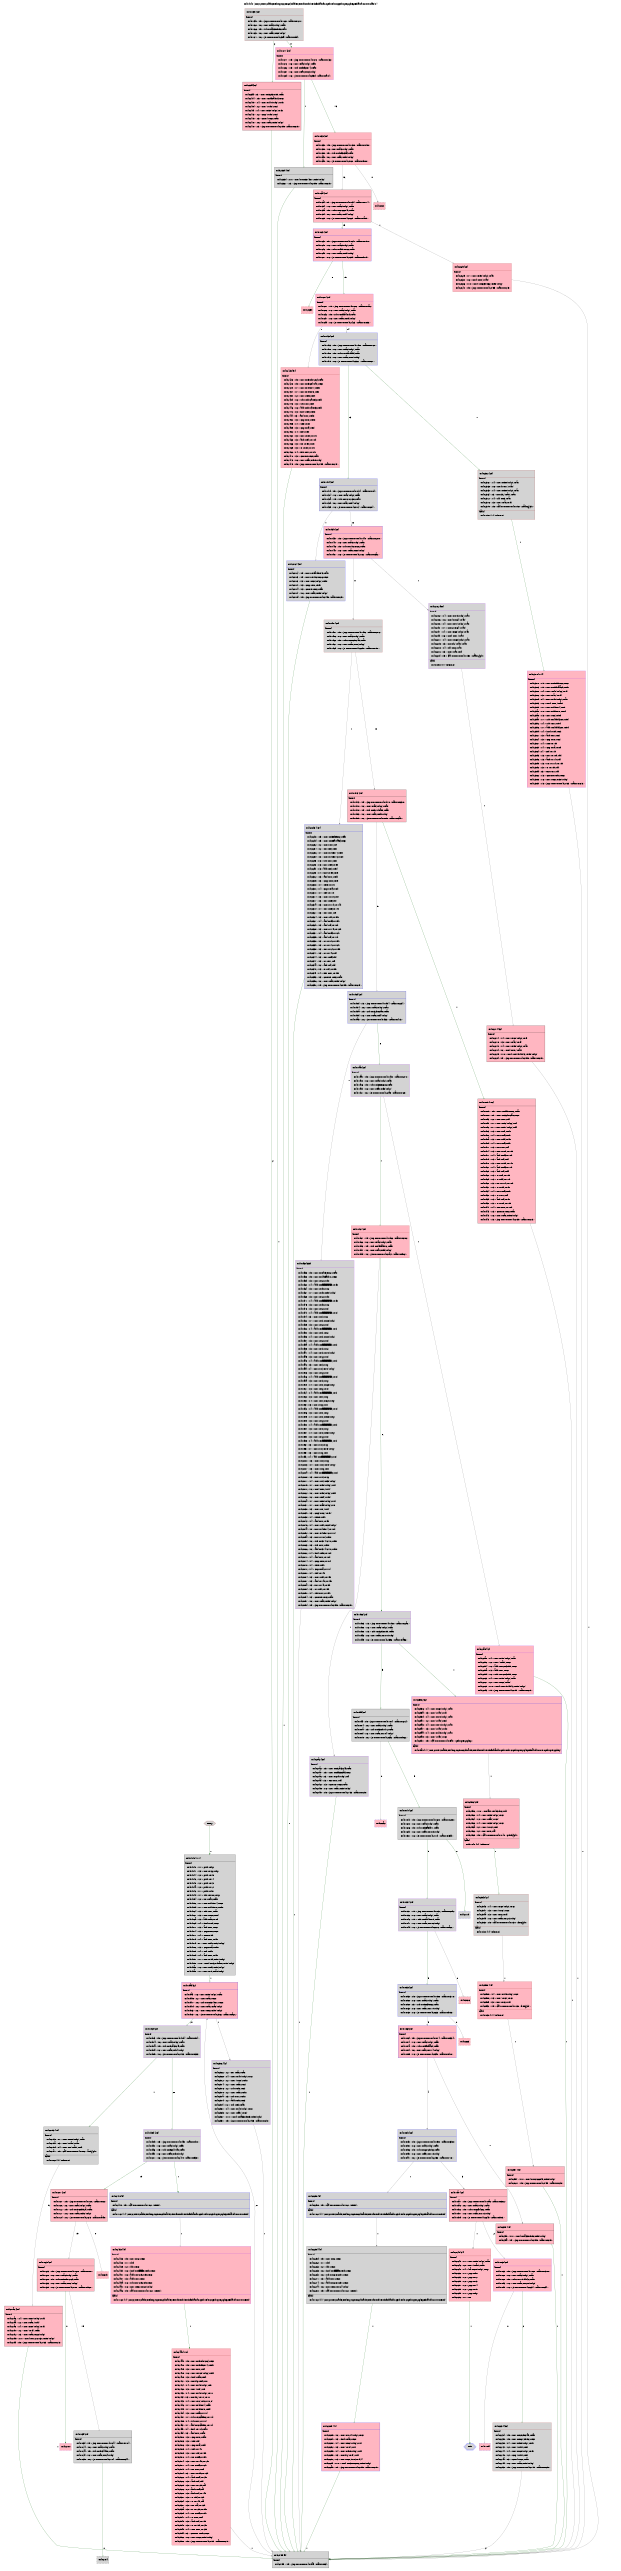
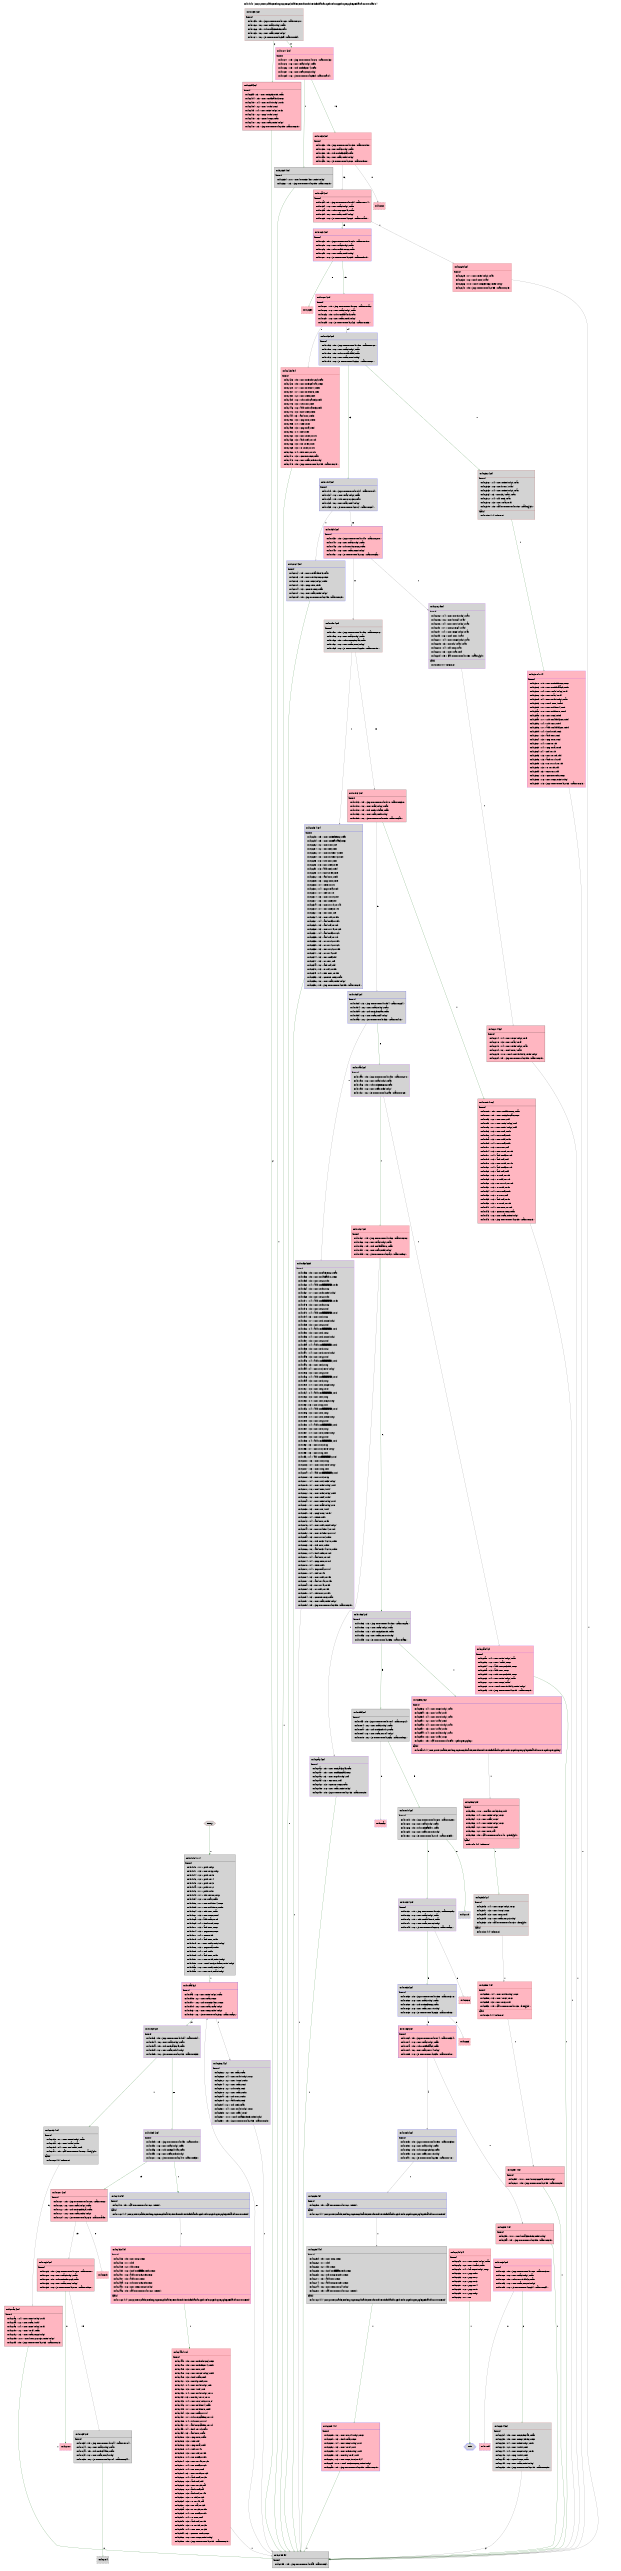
(478, 2205) -> none
